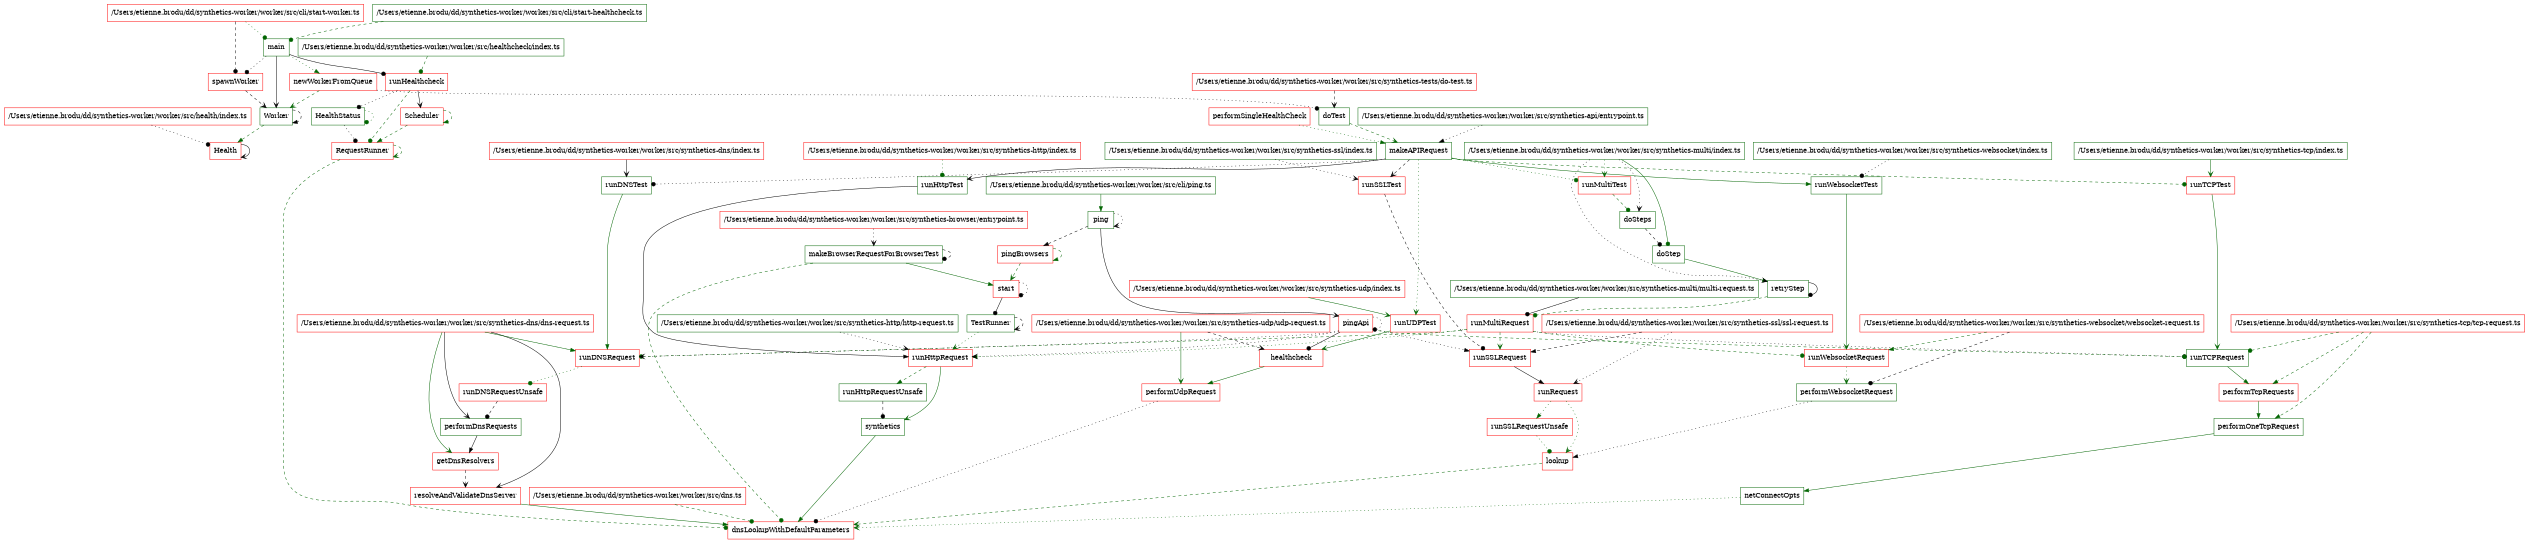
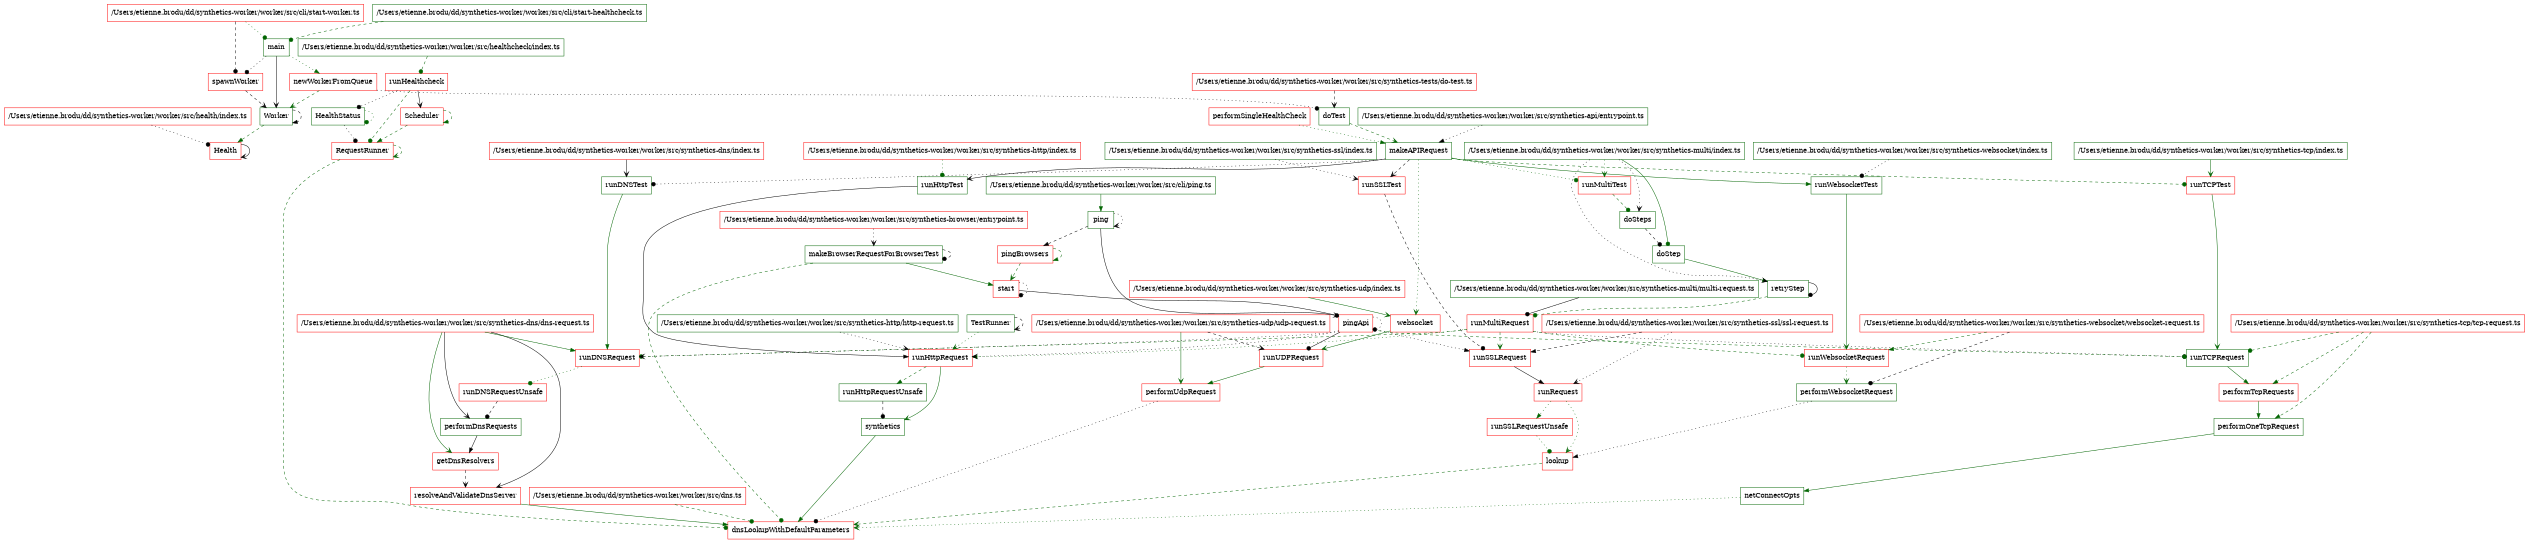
(335, 66) -> none
(999, 304) -> (1177, 301)
(1415, 323) -> (1415, 323)
(1291, 358) -> (1291, 358)
